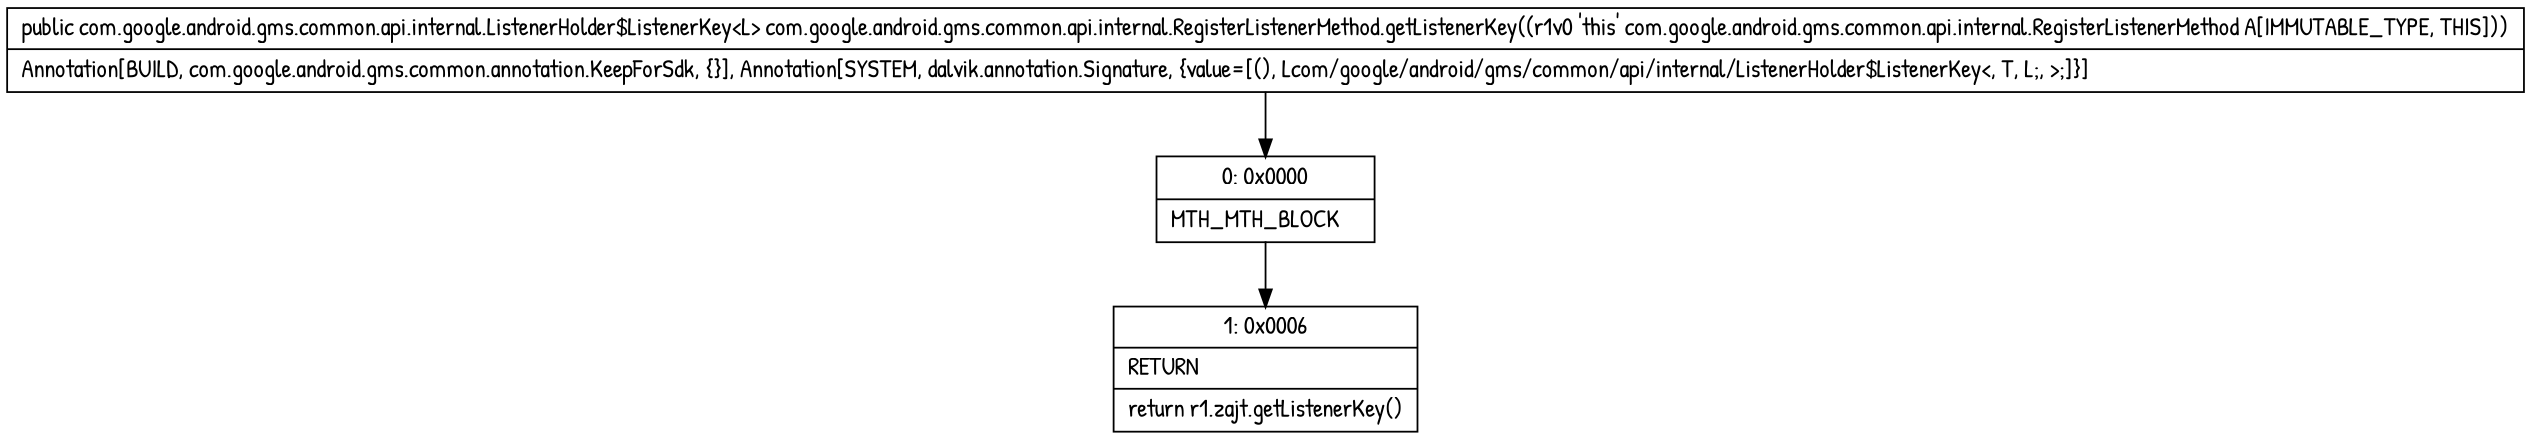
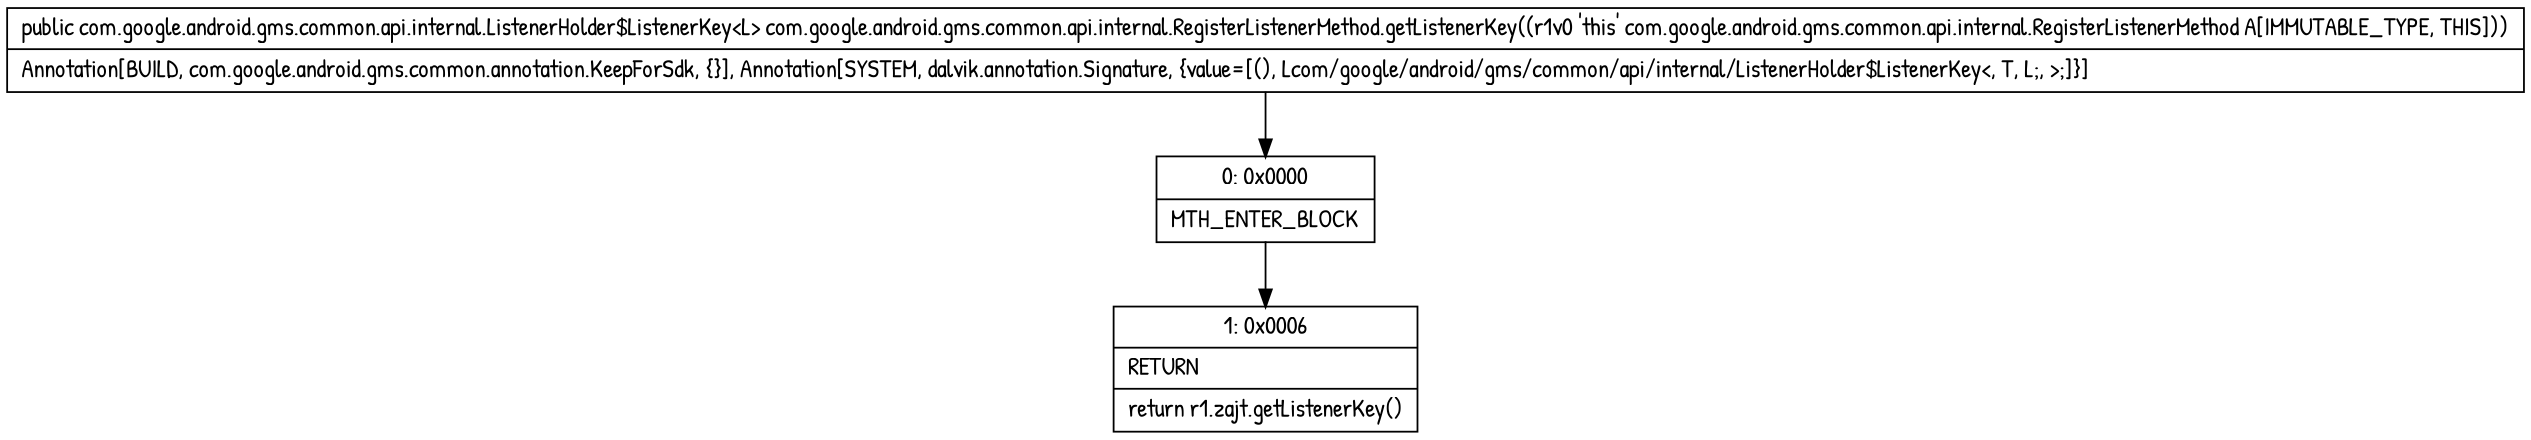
(1256, 220) -> (1266, 220)
